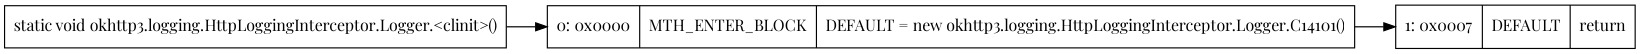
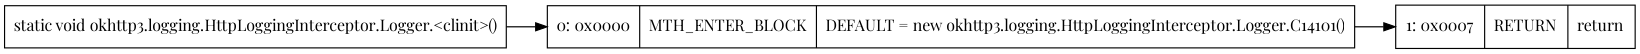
(1526, 26) -> (1525, 26)
